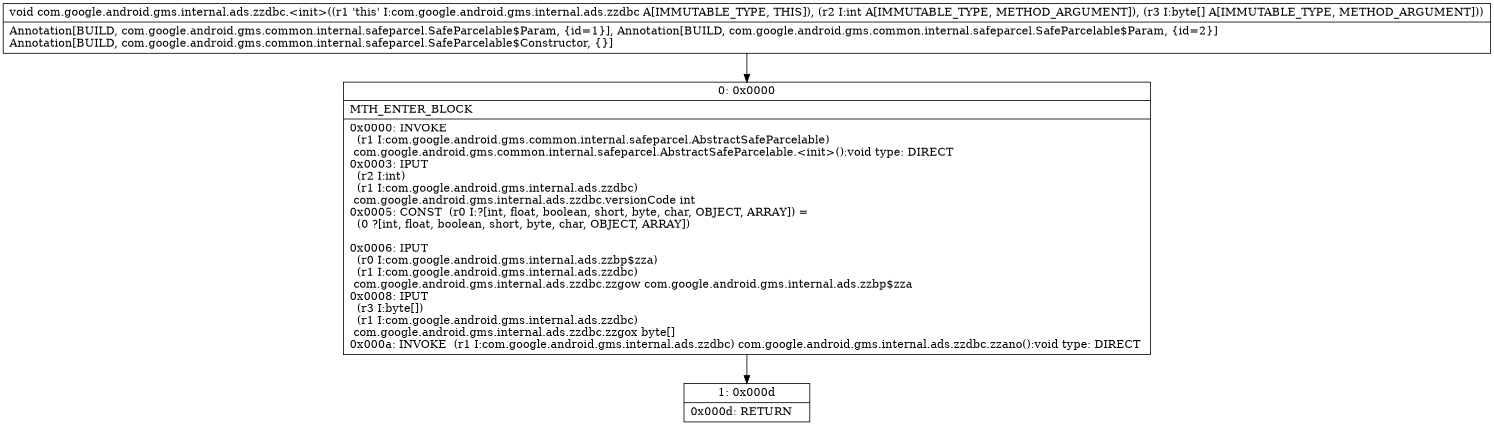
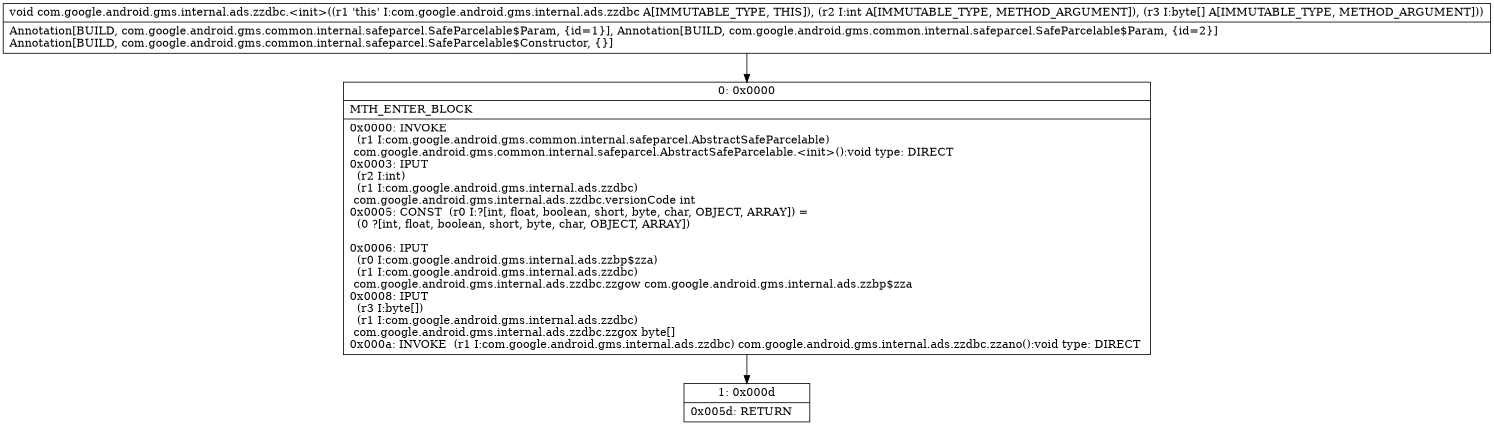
(747, 412) -> (747, 412)
